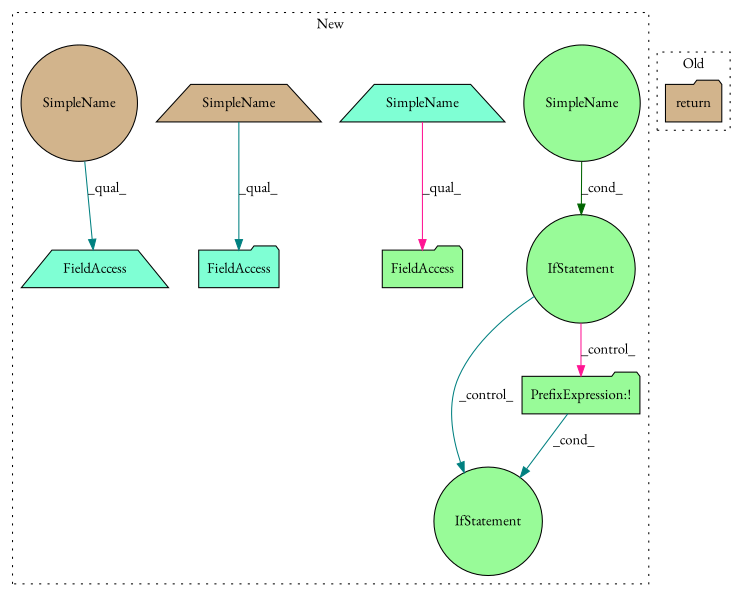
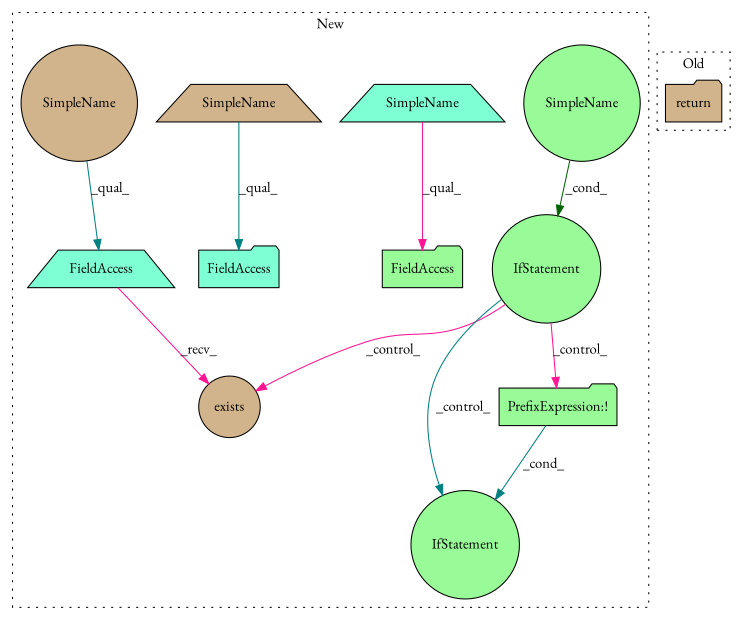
none -> (229, 407)
